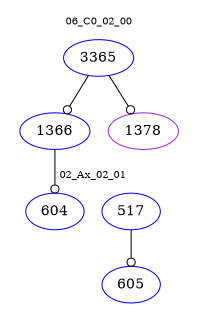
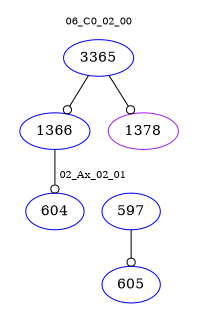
(131, 211) -> (131, 211)
